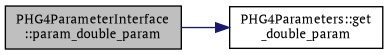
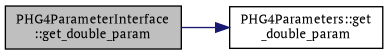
(93, 28) -> (93, 28)
